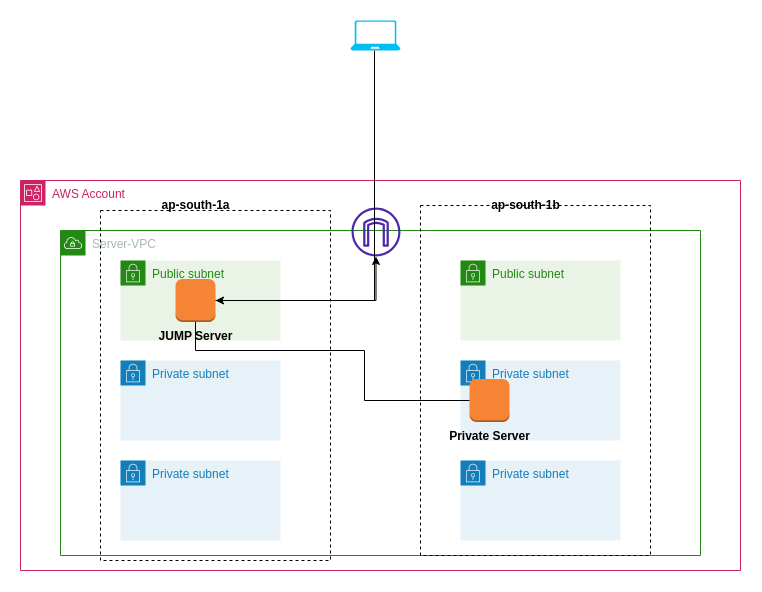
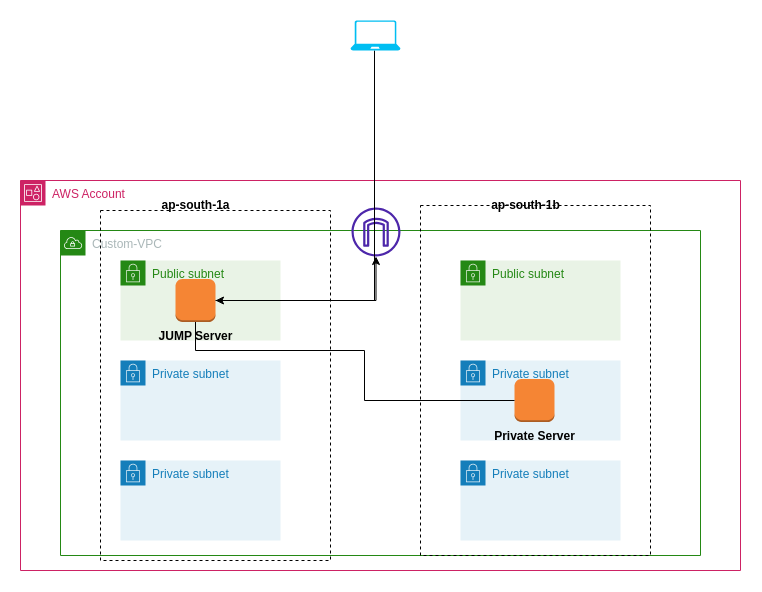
(126, 245) -> (126, 245)
(490, 401) -> (535, 401)
